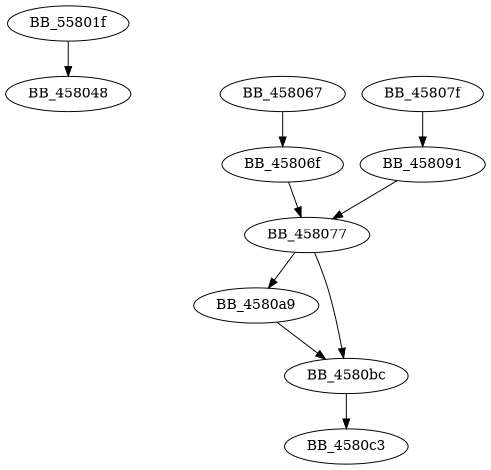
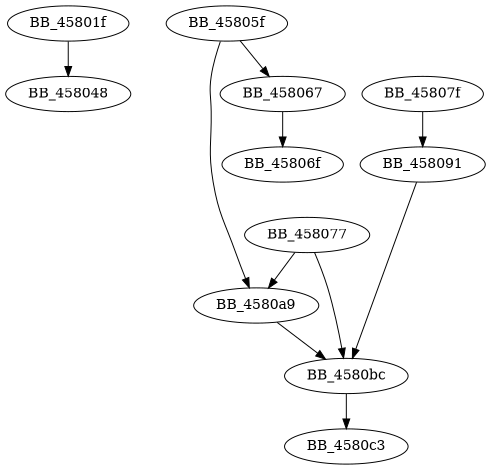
(68, 24) -> (68, 24)
none -> (227, 24)
(293, 195) -> none
(369, 197) -> (386, 266)
